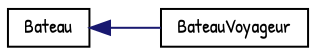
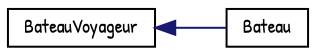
(136, 28) -> (201, 28)
